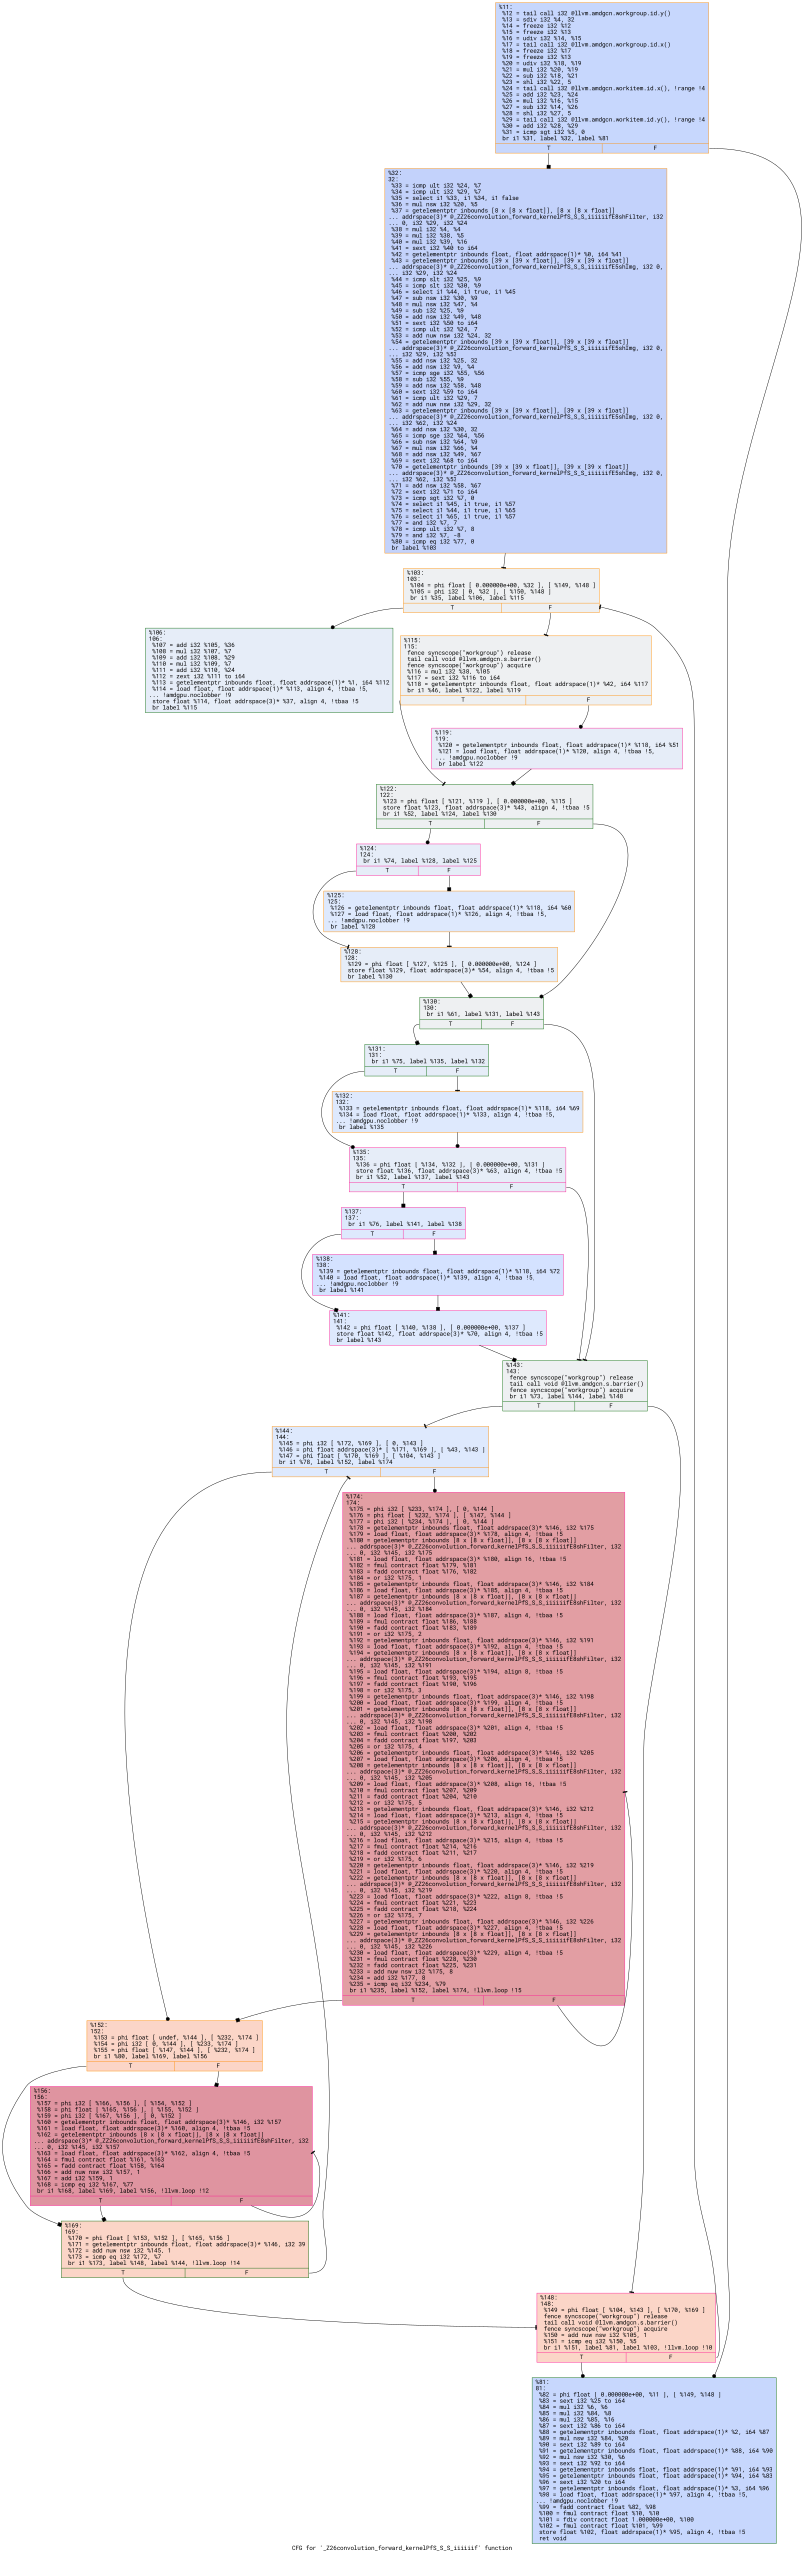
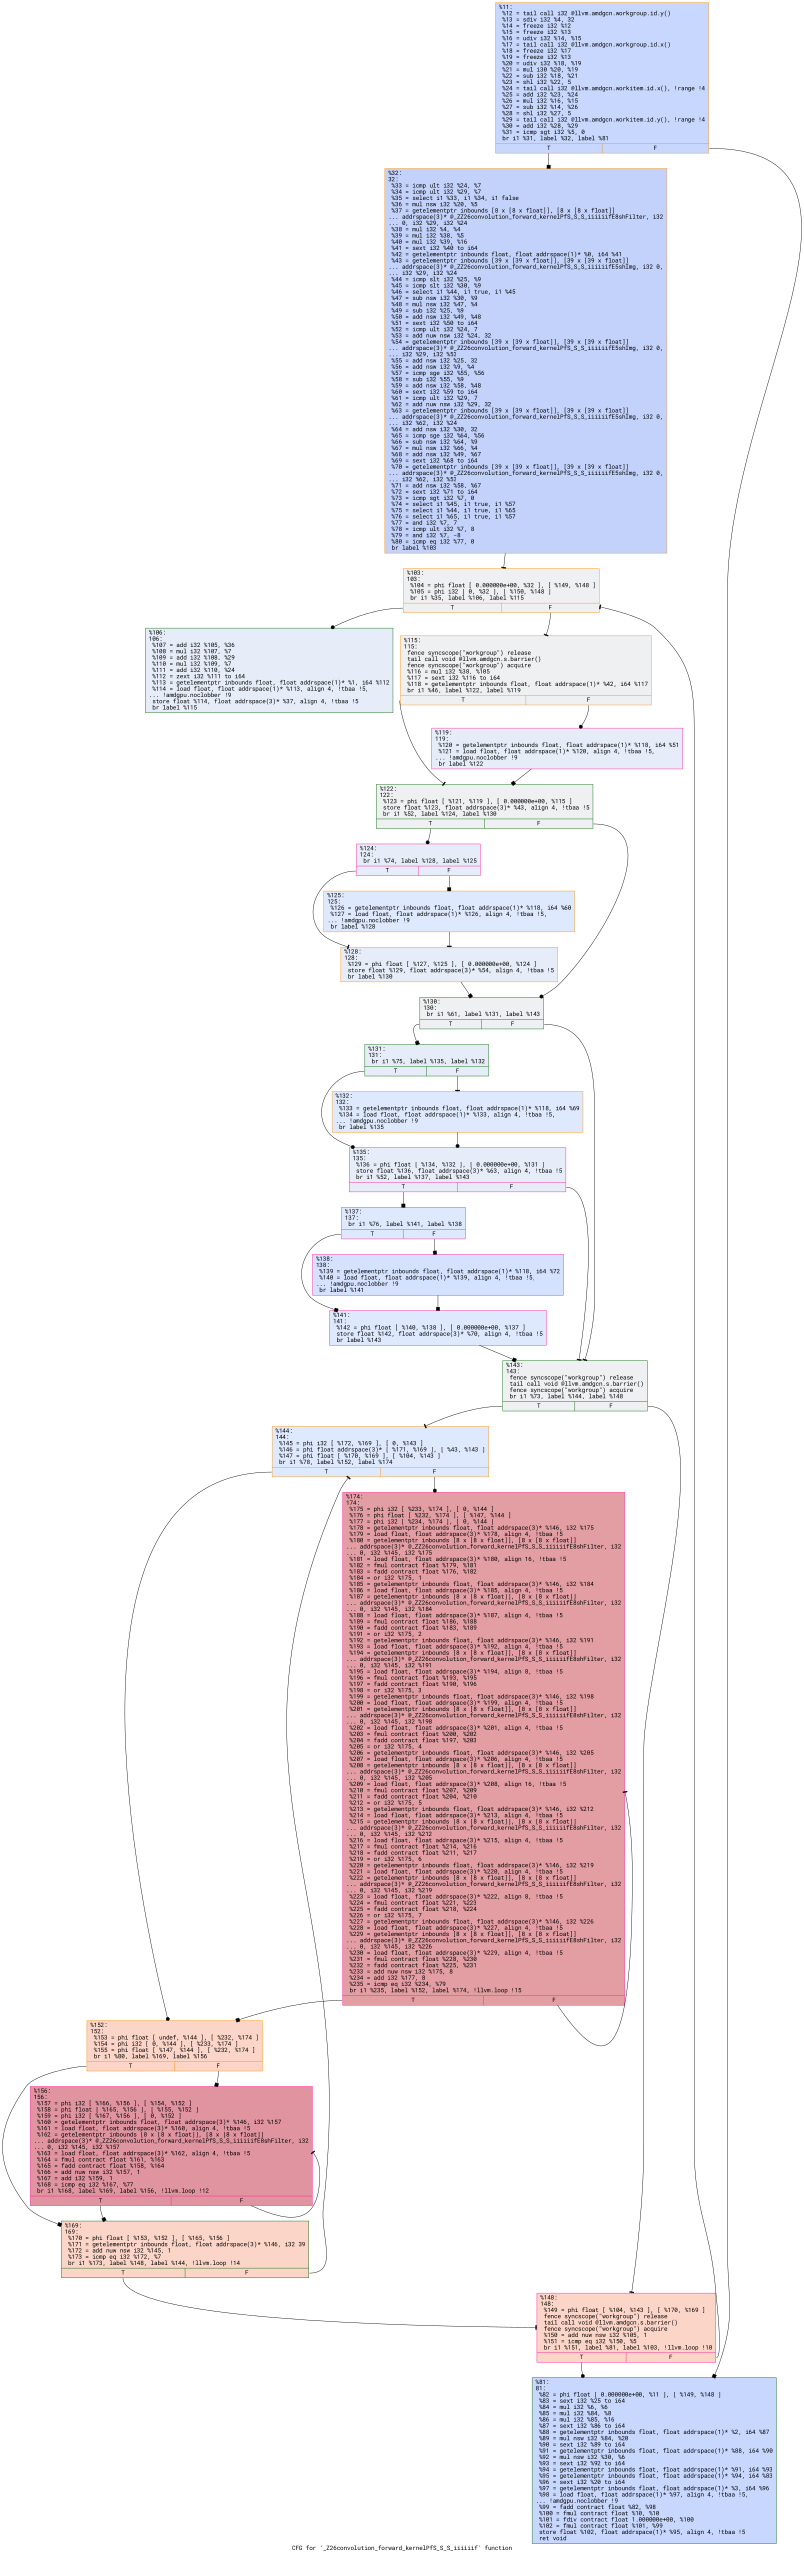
(538, 70) -> (538, 70)
(728, 1229) -> (728, 1228)
